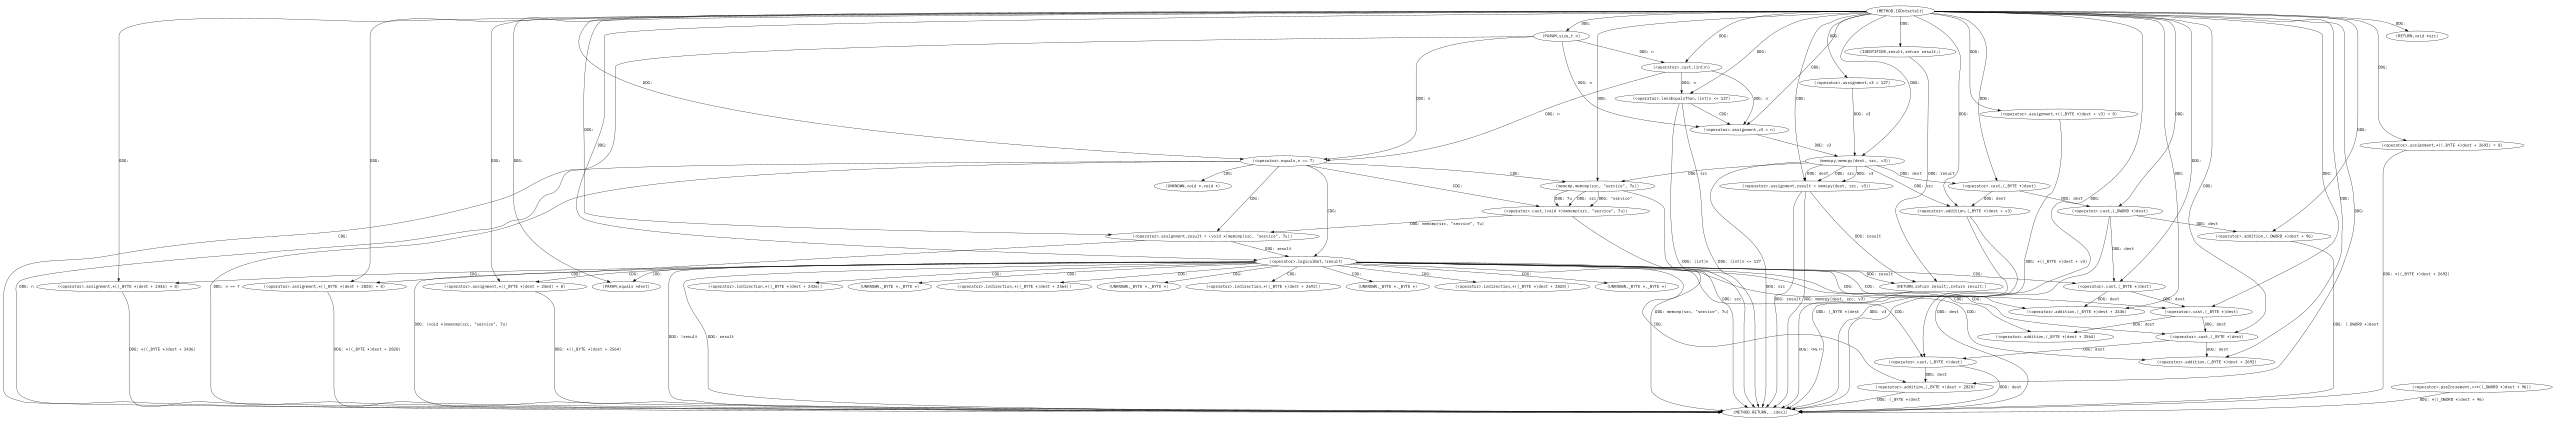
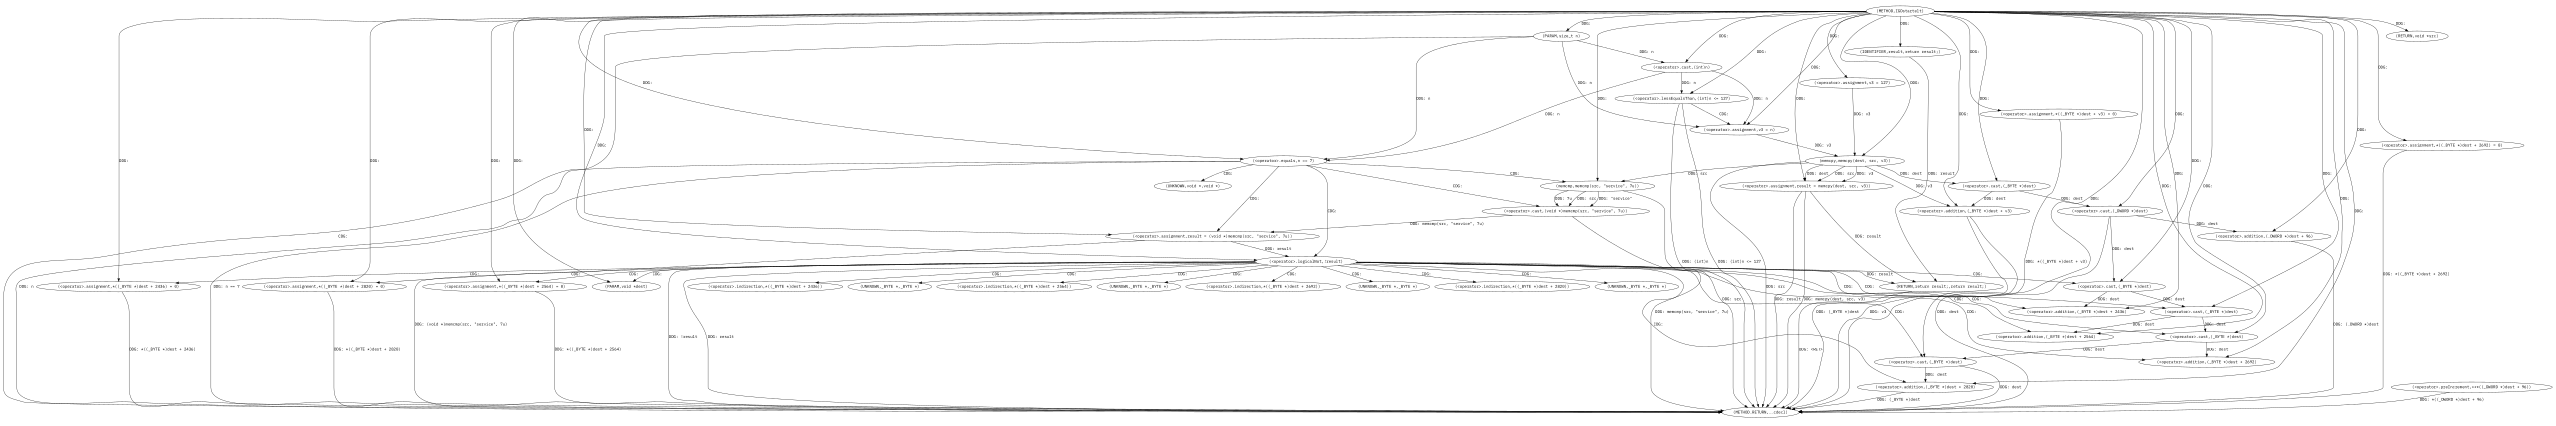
none -> (2154, 146)
(1924, 186) -> (1924, 186)
(626, 287) -> (626, 287)
